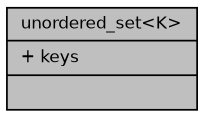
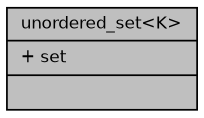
(50, 57) -> (44, 57)
